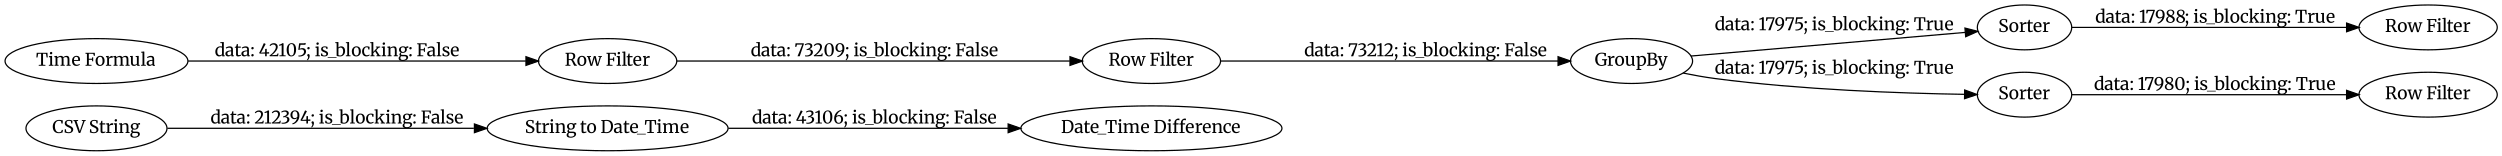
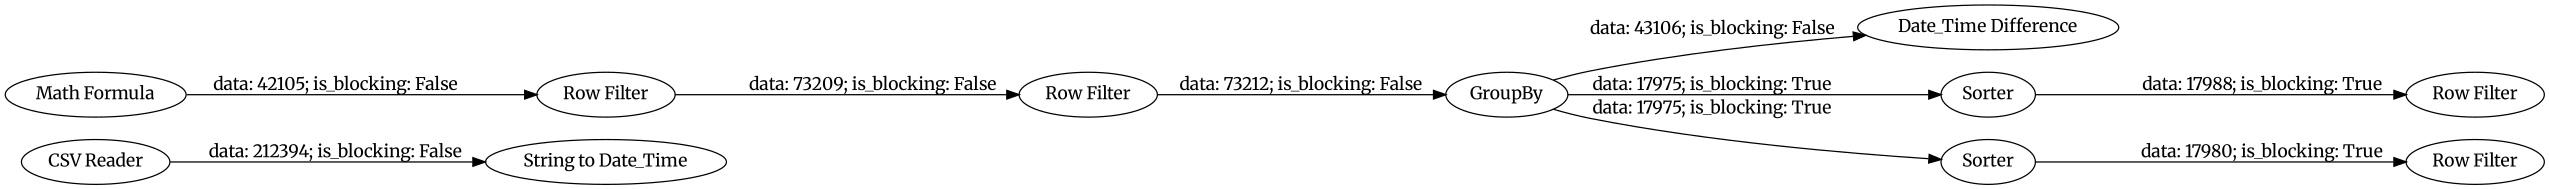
(96, 61) -> (96, 95)
(96, 128) -> (96, 162)
(868, 128) -> (1702, 53)
